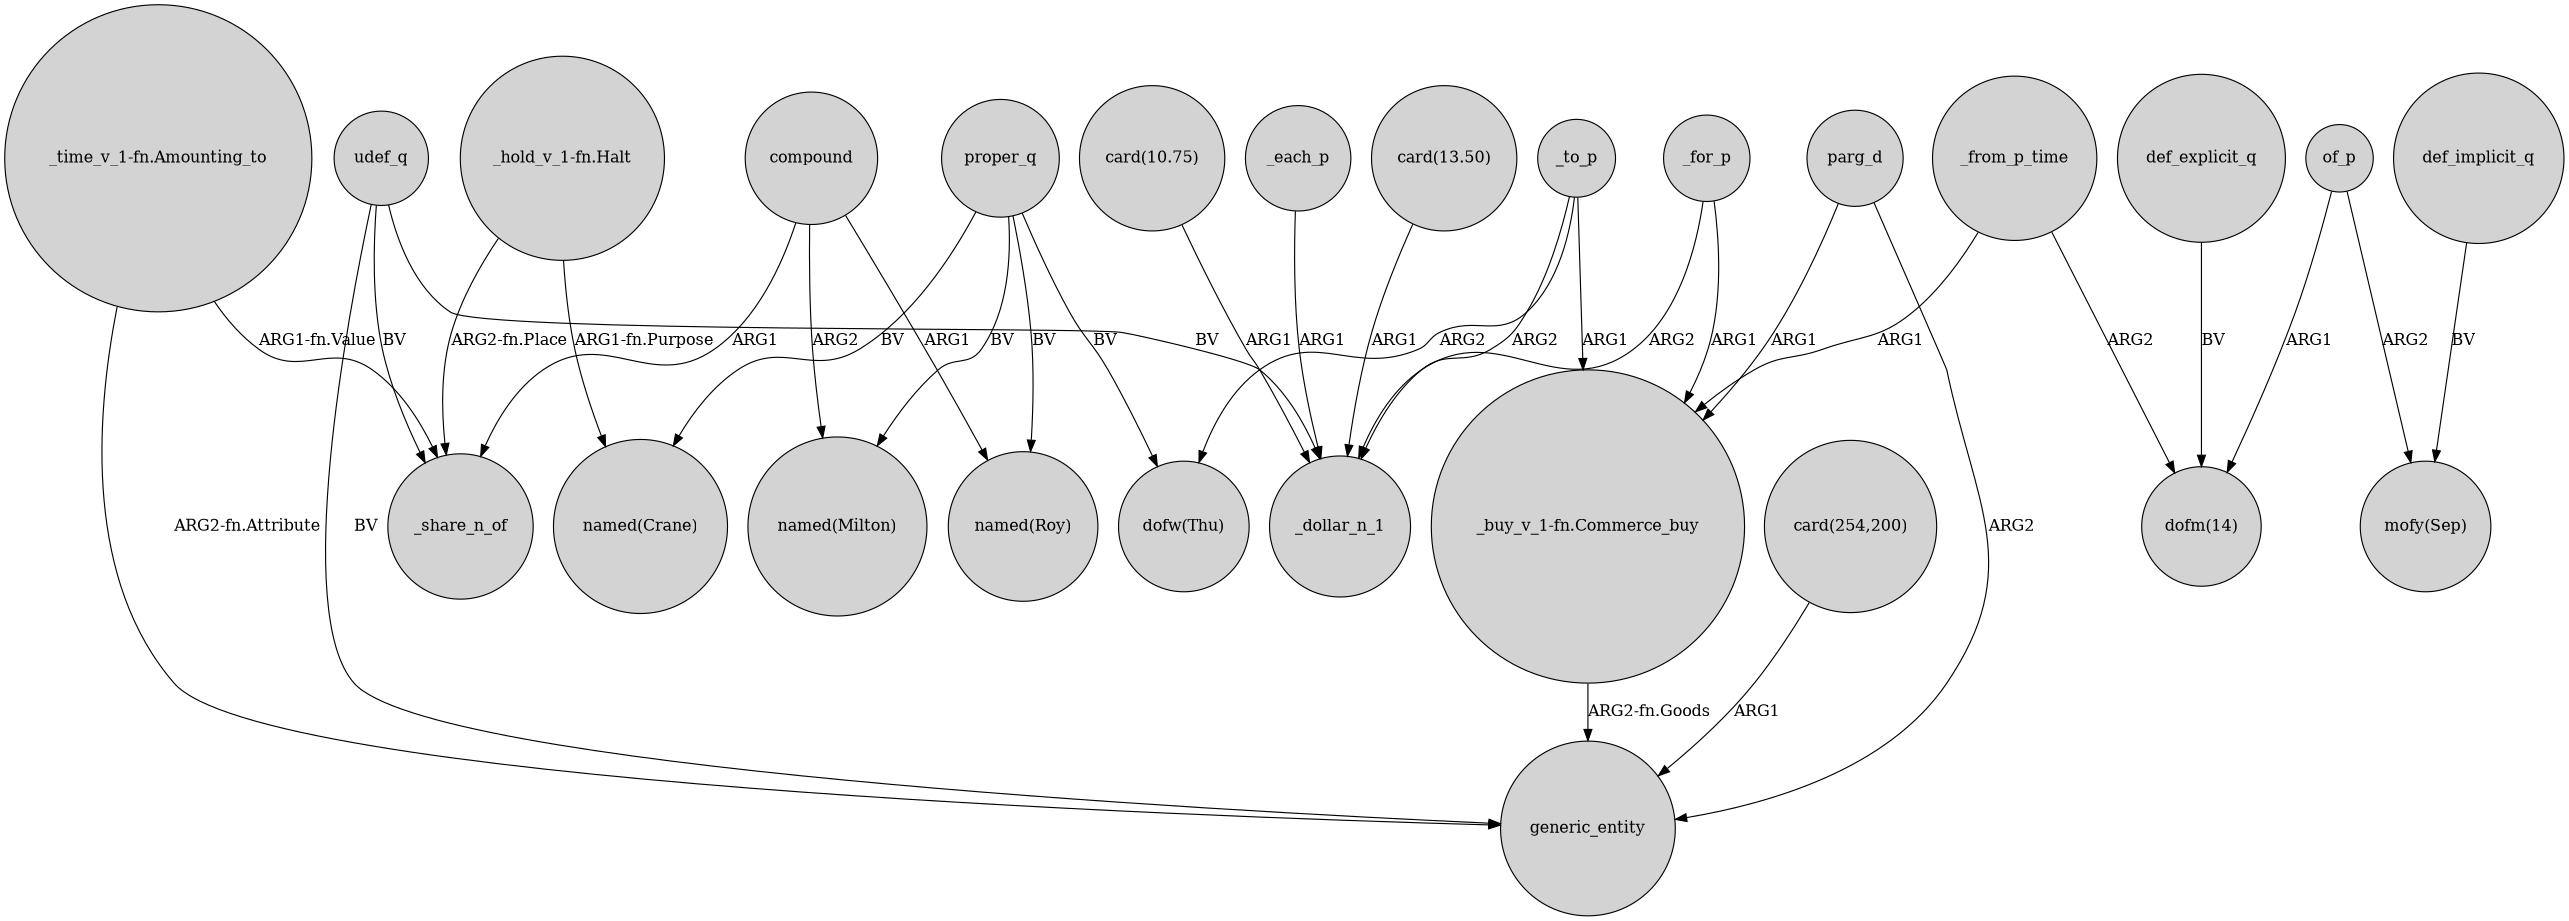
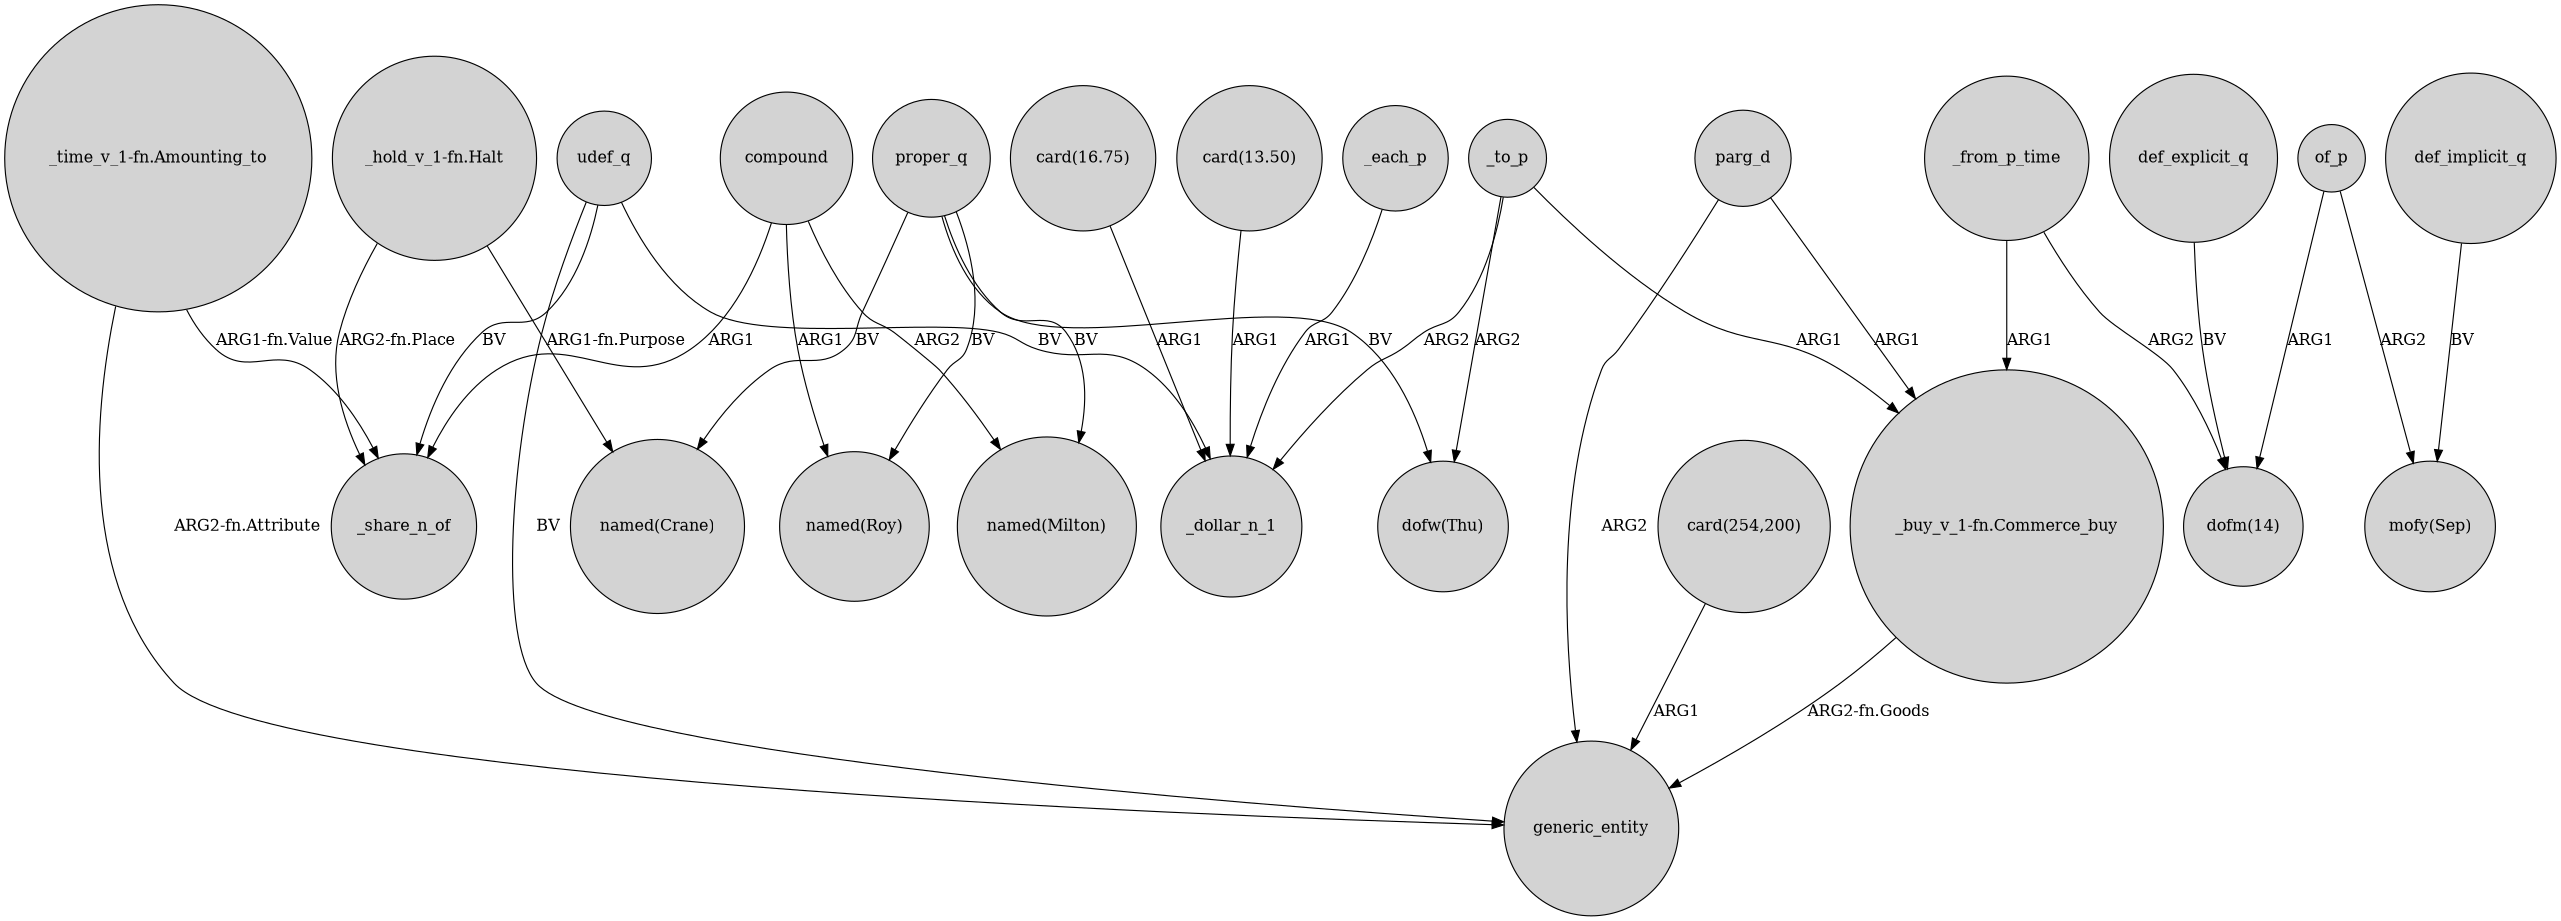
(1152, 158) -> (1083, 158)
(1707, 158) -> none
